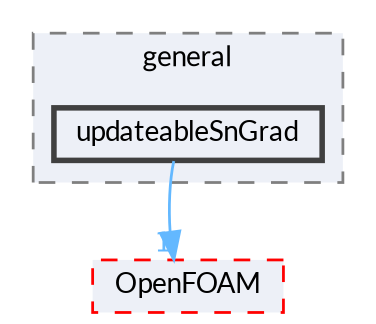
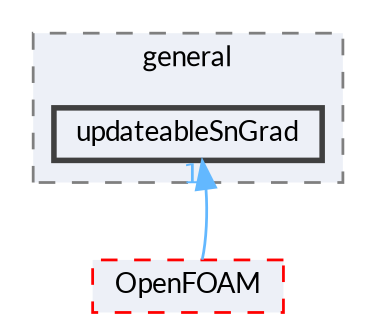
(170, 200) -> (206, 224)
